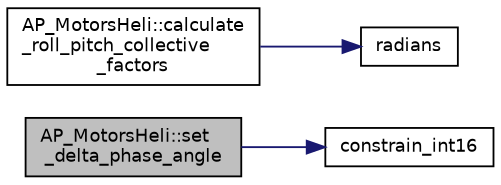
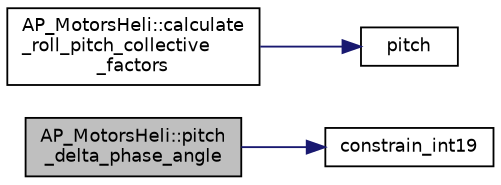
(409, 47) -> (409, 47)
(133, 147) -> (133, 147)
(409, 147) -> (409, 147)
